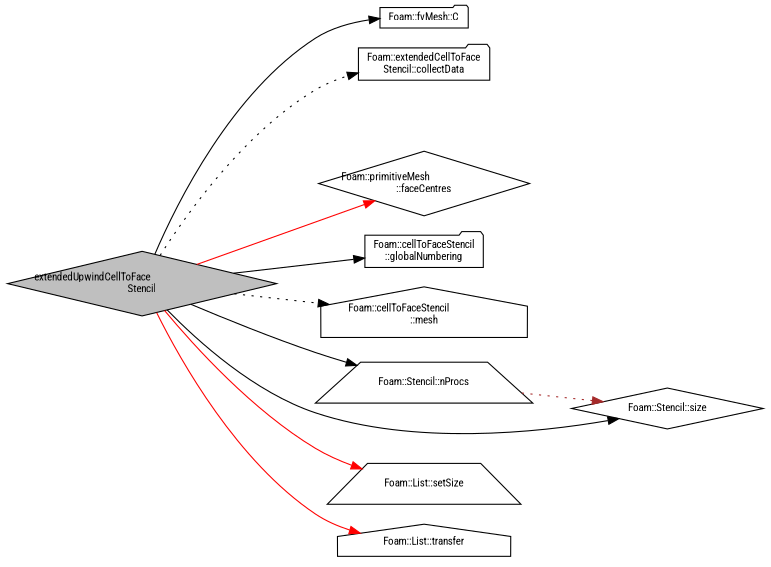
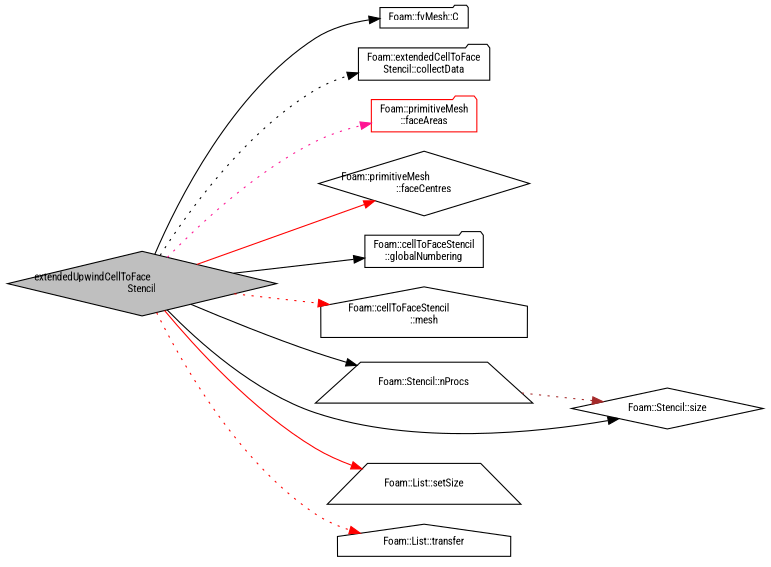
none -> (424, 116)
(276, 298) -> (276, 298)
(236, 438) -> (236, 438)
